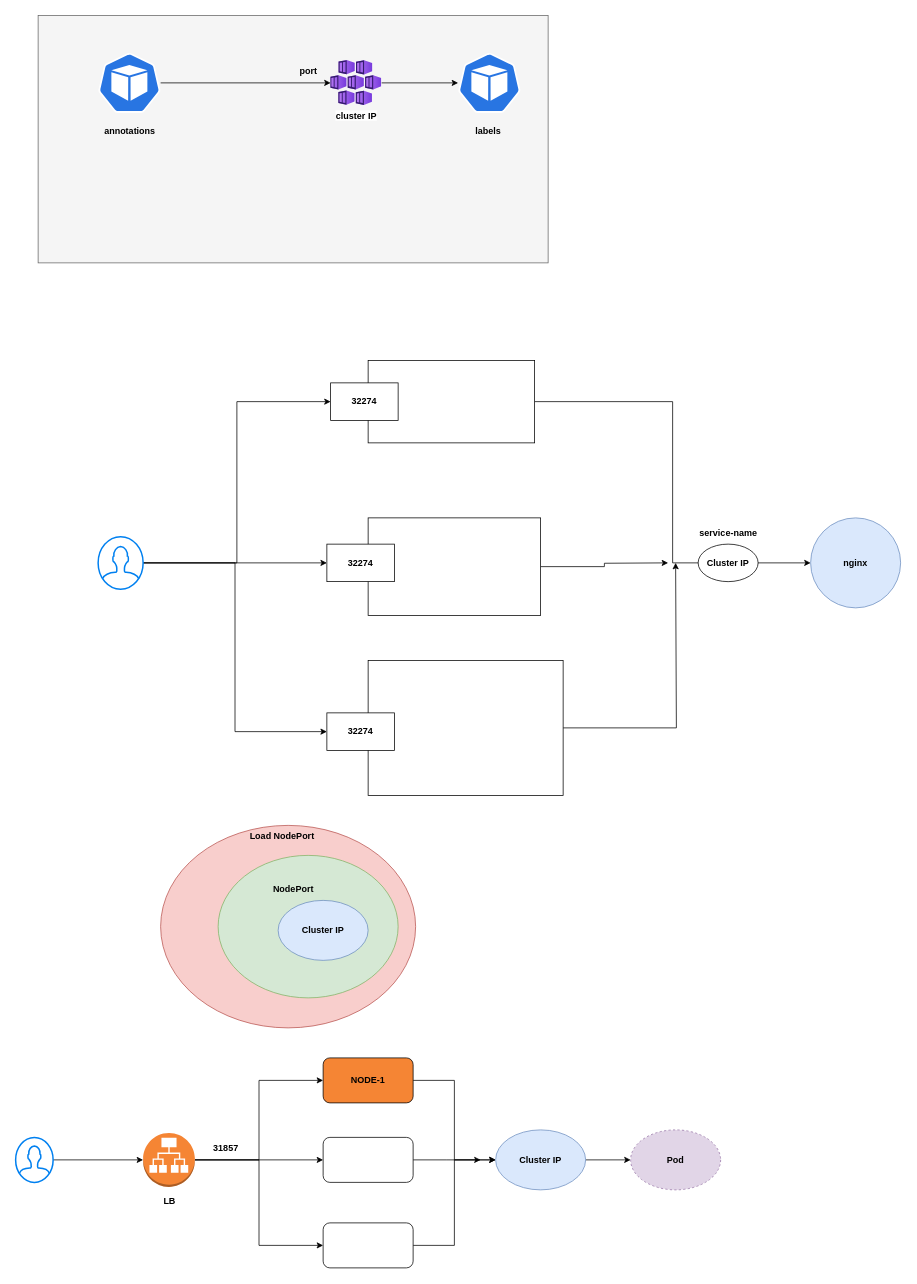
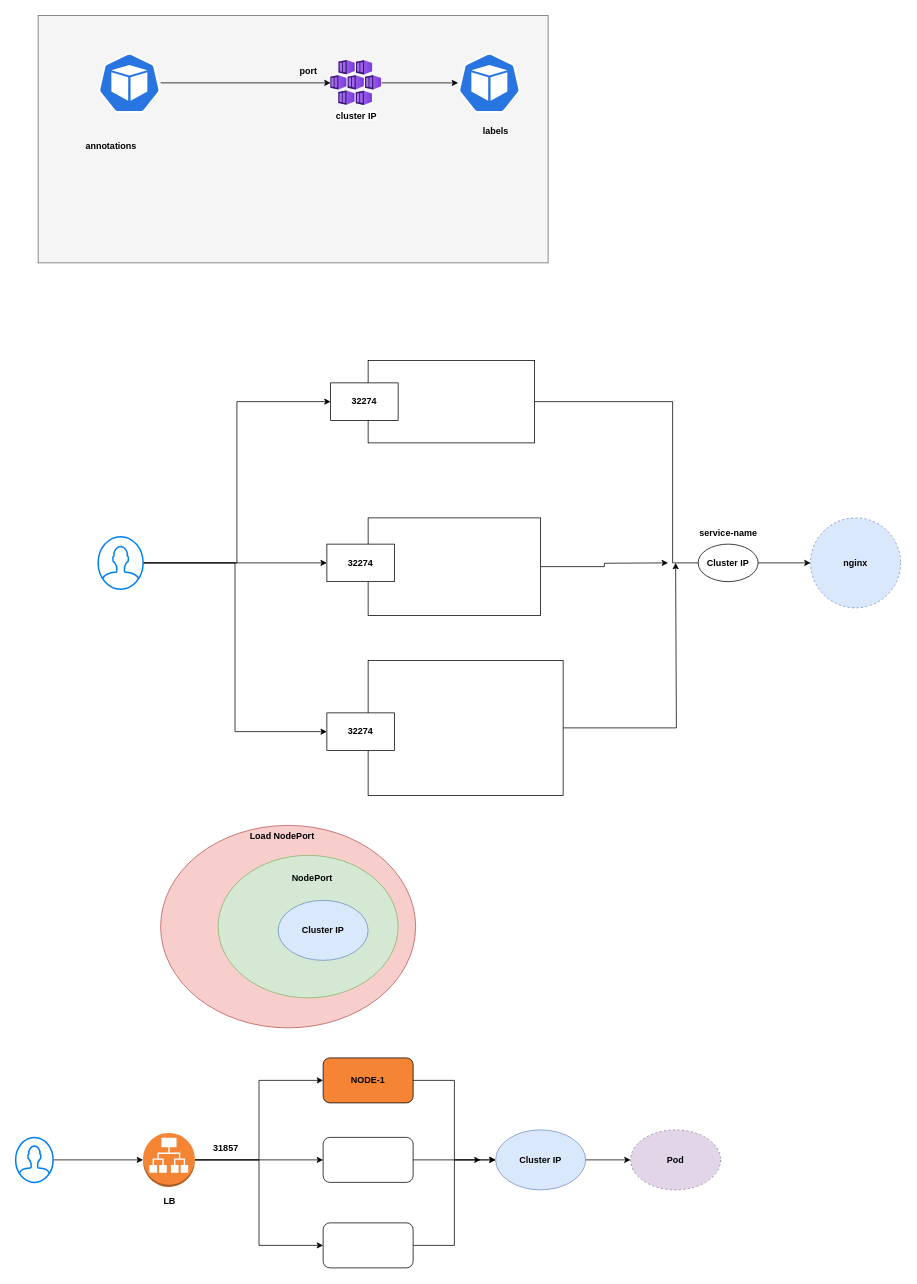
(129, 132) -> (110, 147)
(488, 132) -> (495, 132)
(855, 563) -> (855, 563)
(293, 889) -> (312, 878)
